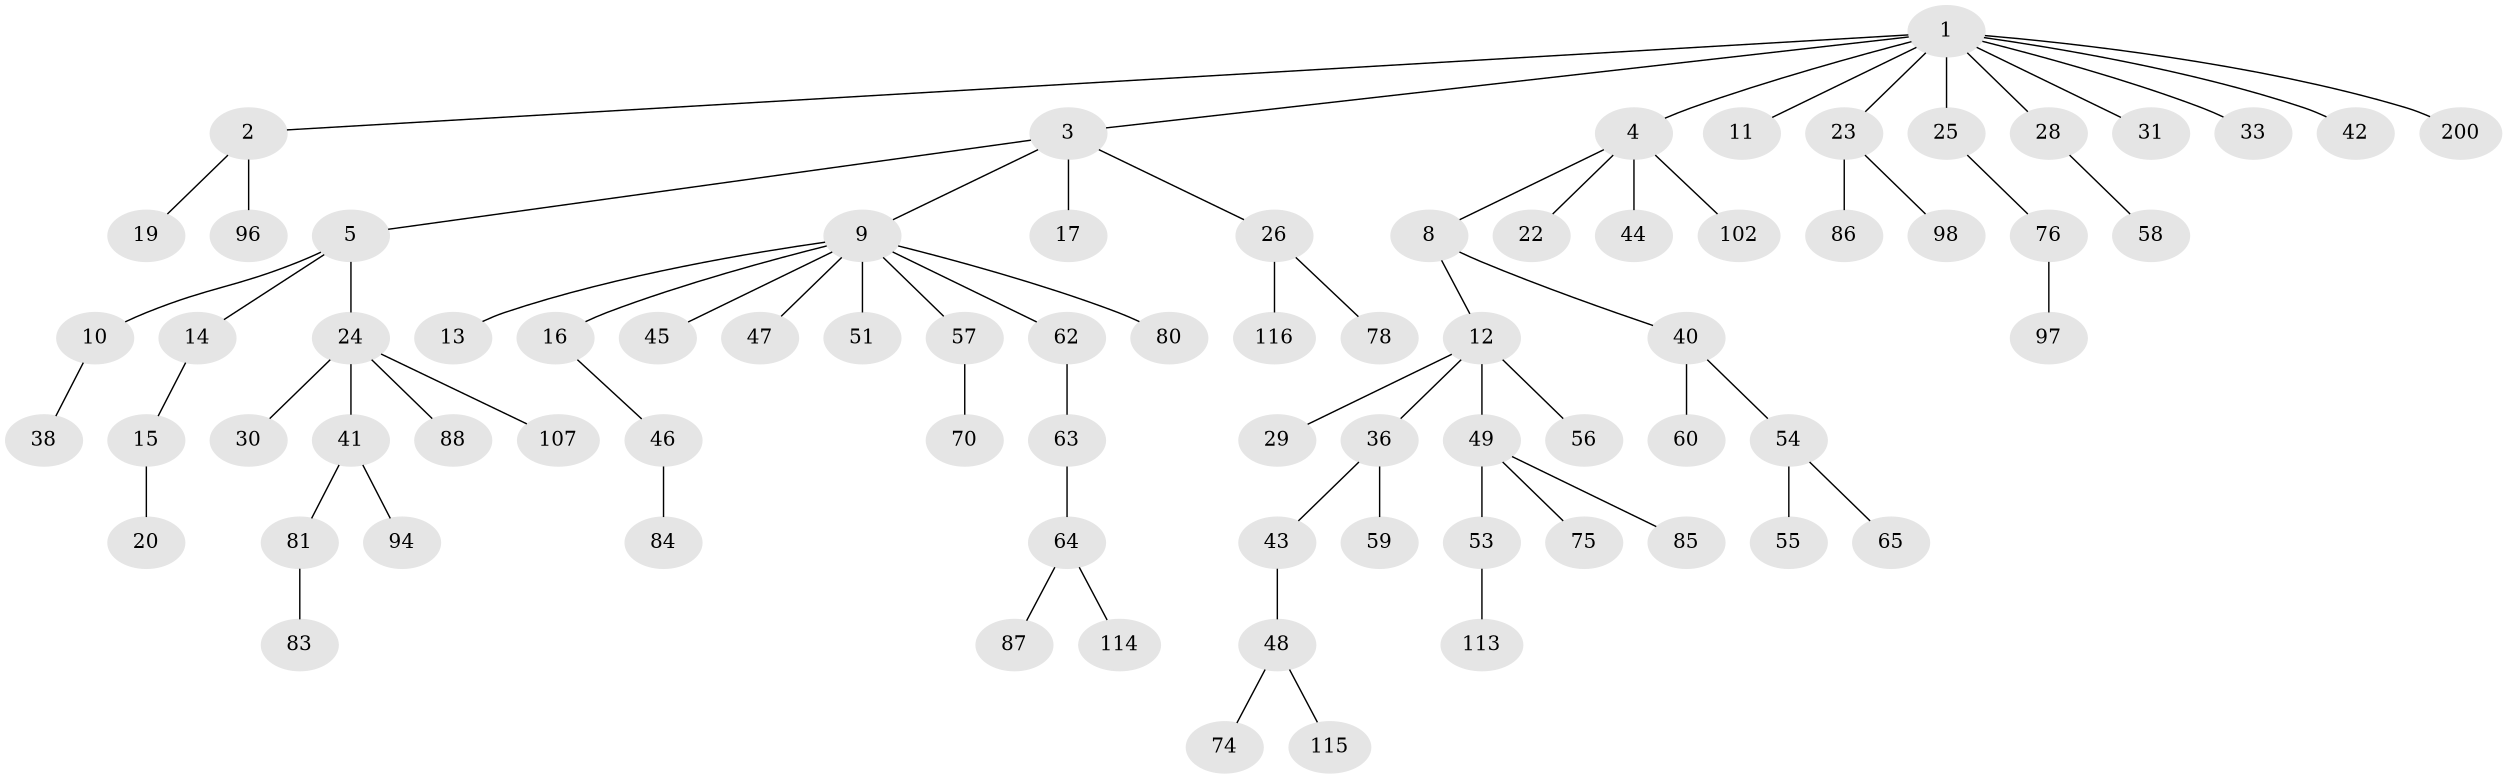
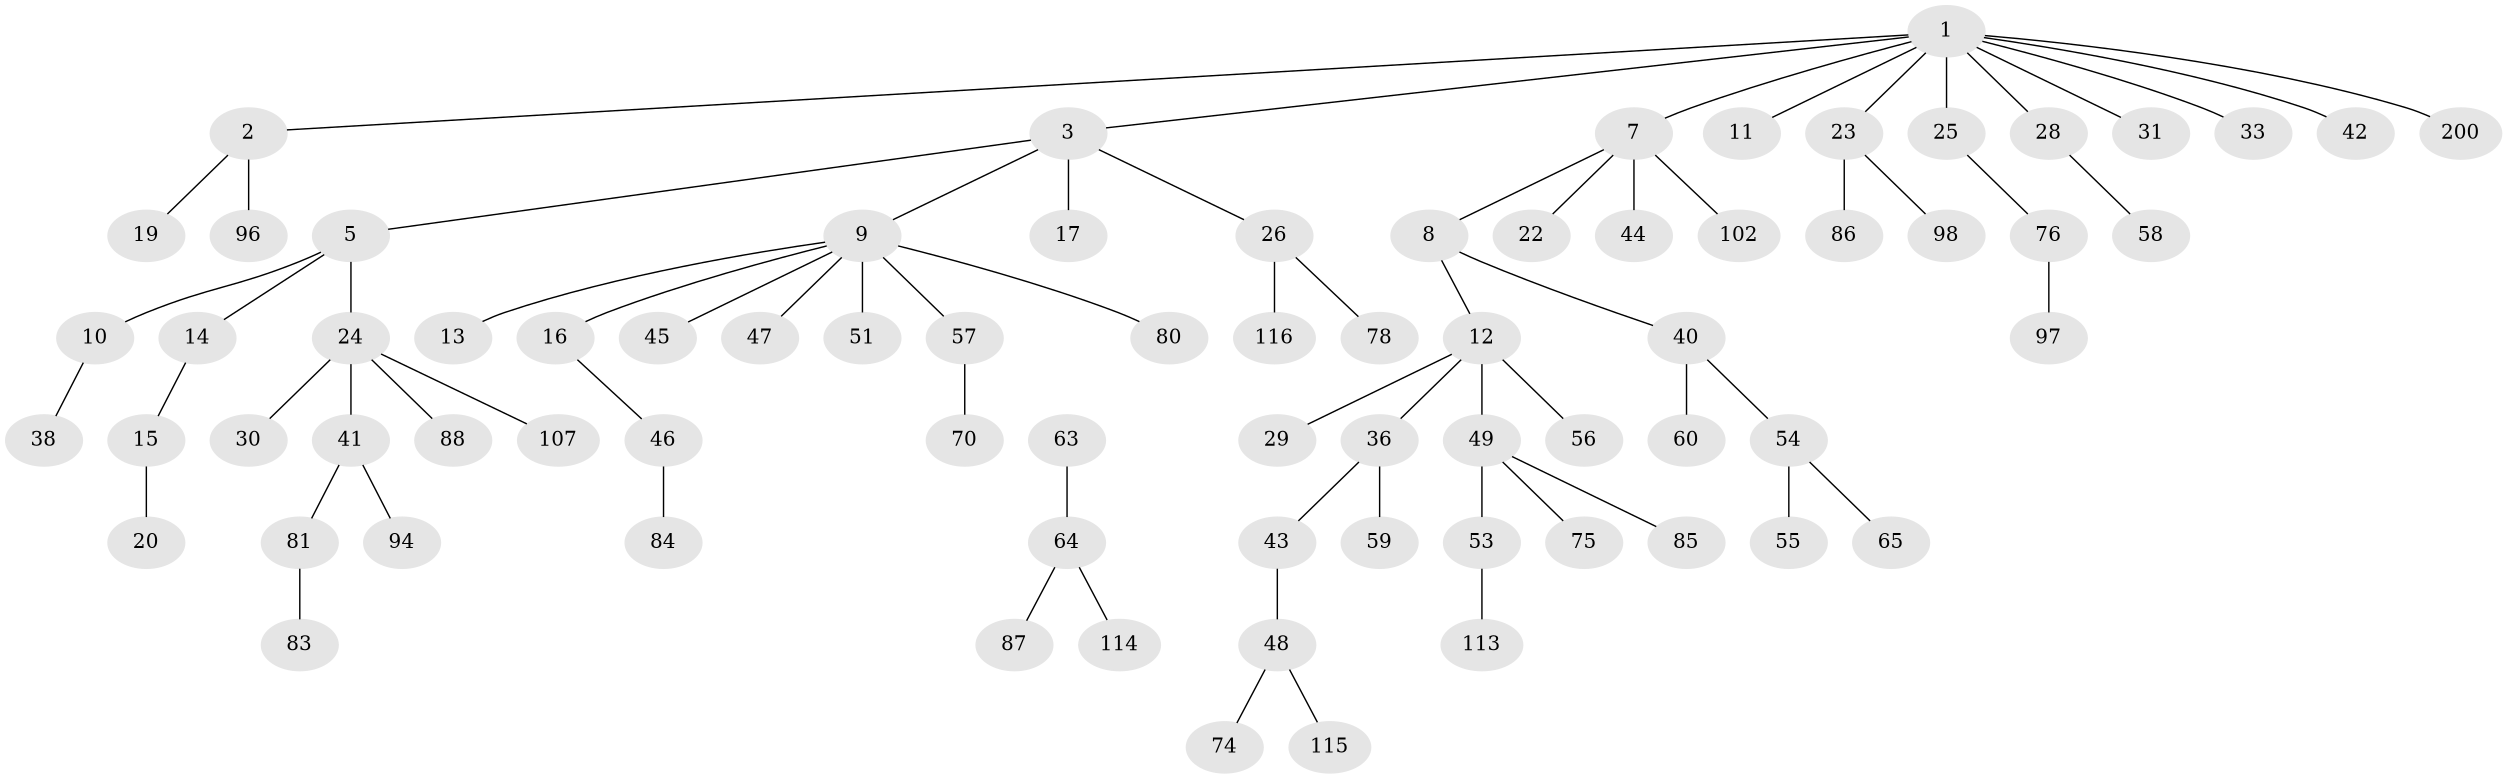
(1634, 134) -> (1634, 134)
(1067, 338) -> none
